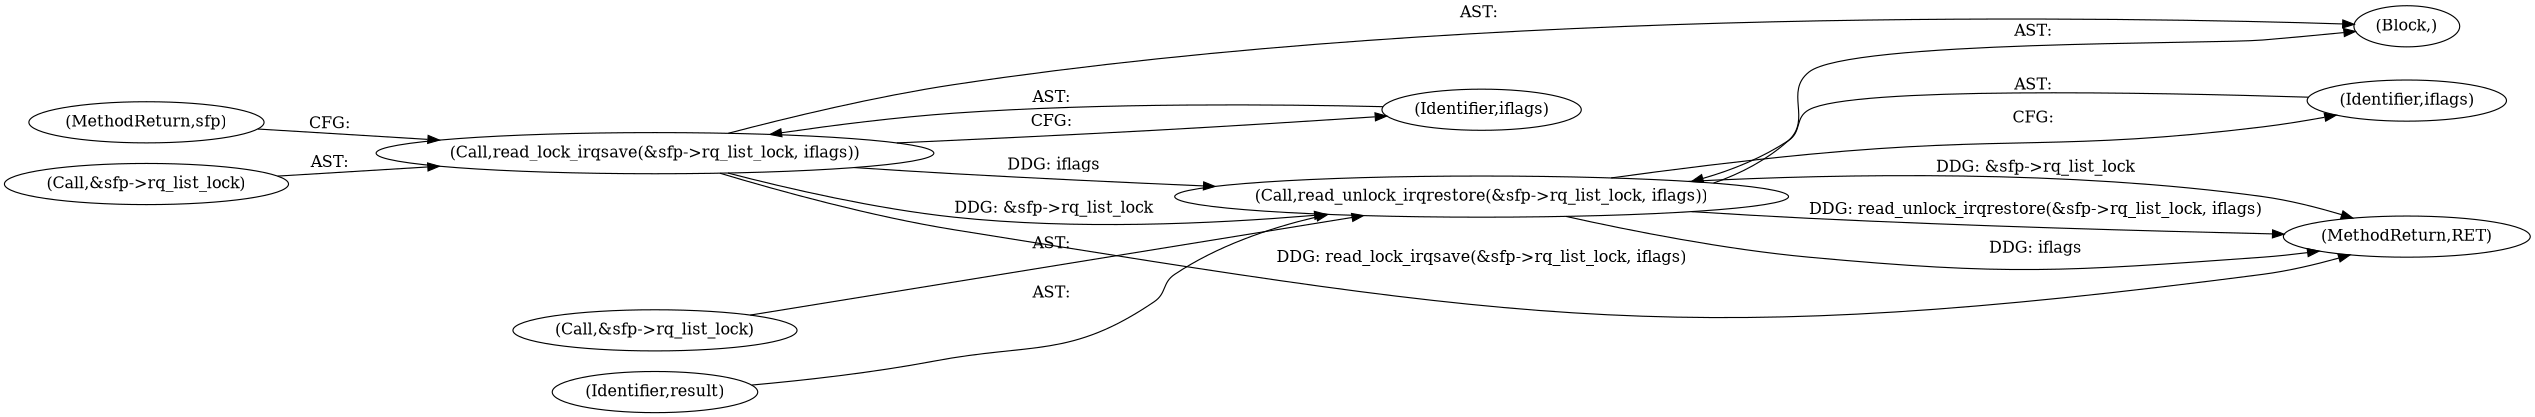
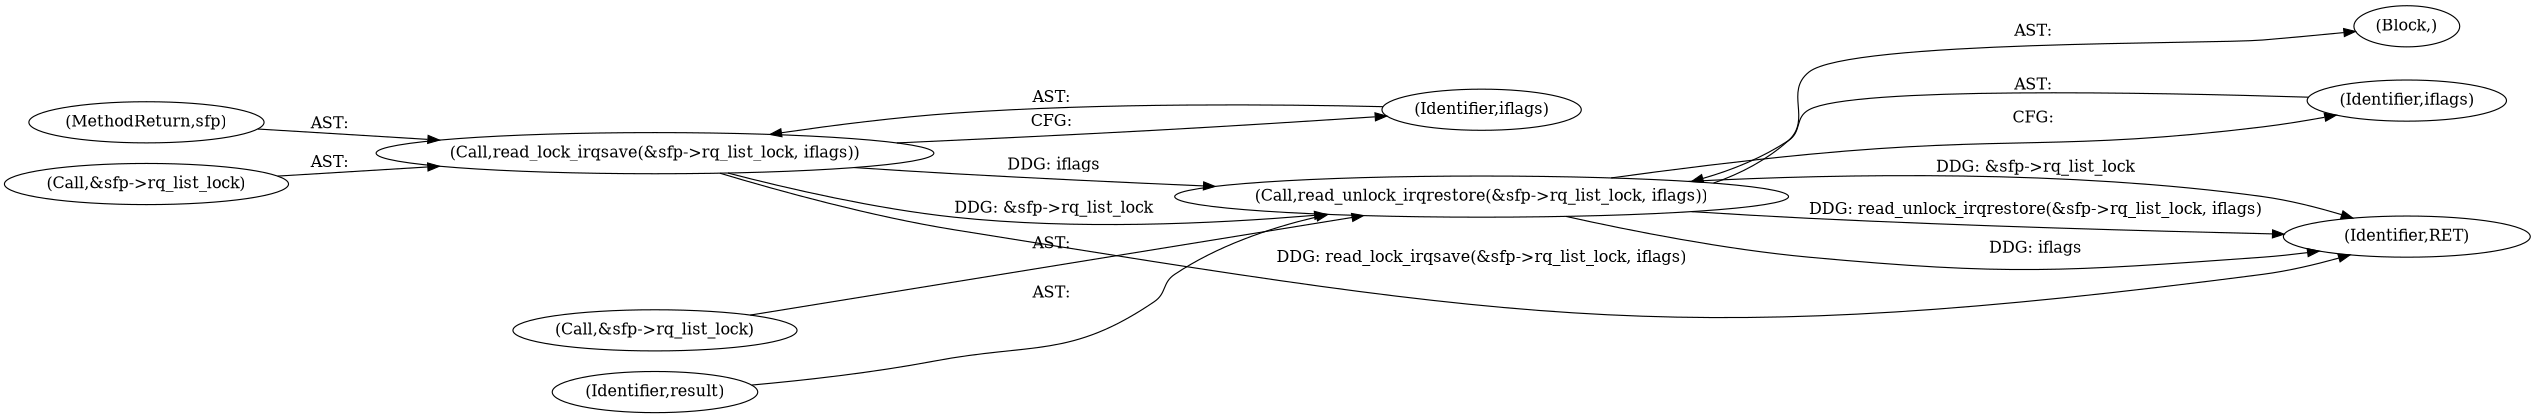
(1532, 31) -> none
(332, 124) -> (332, 124)
(2407, 237) -> (2407, 237)
